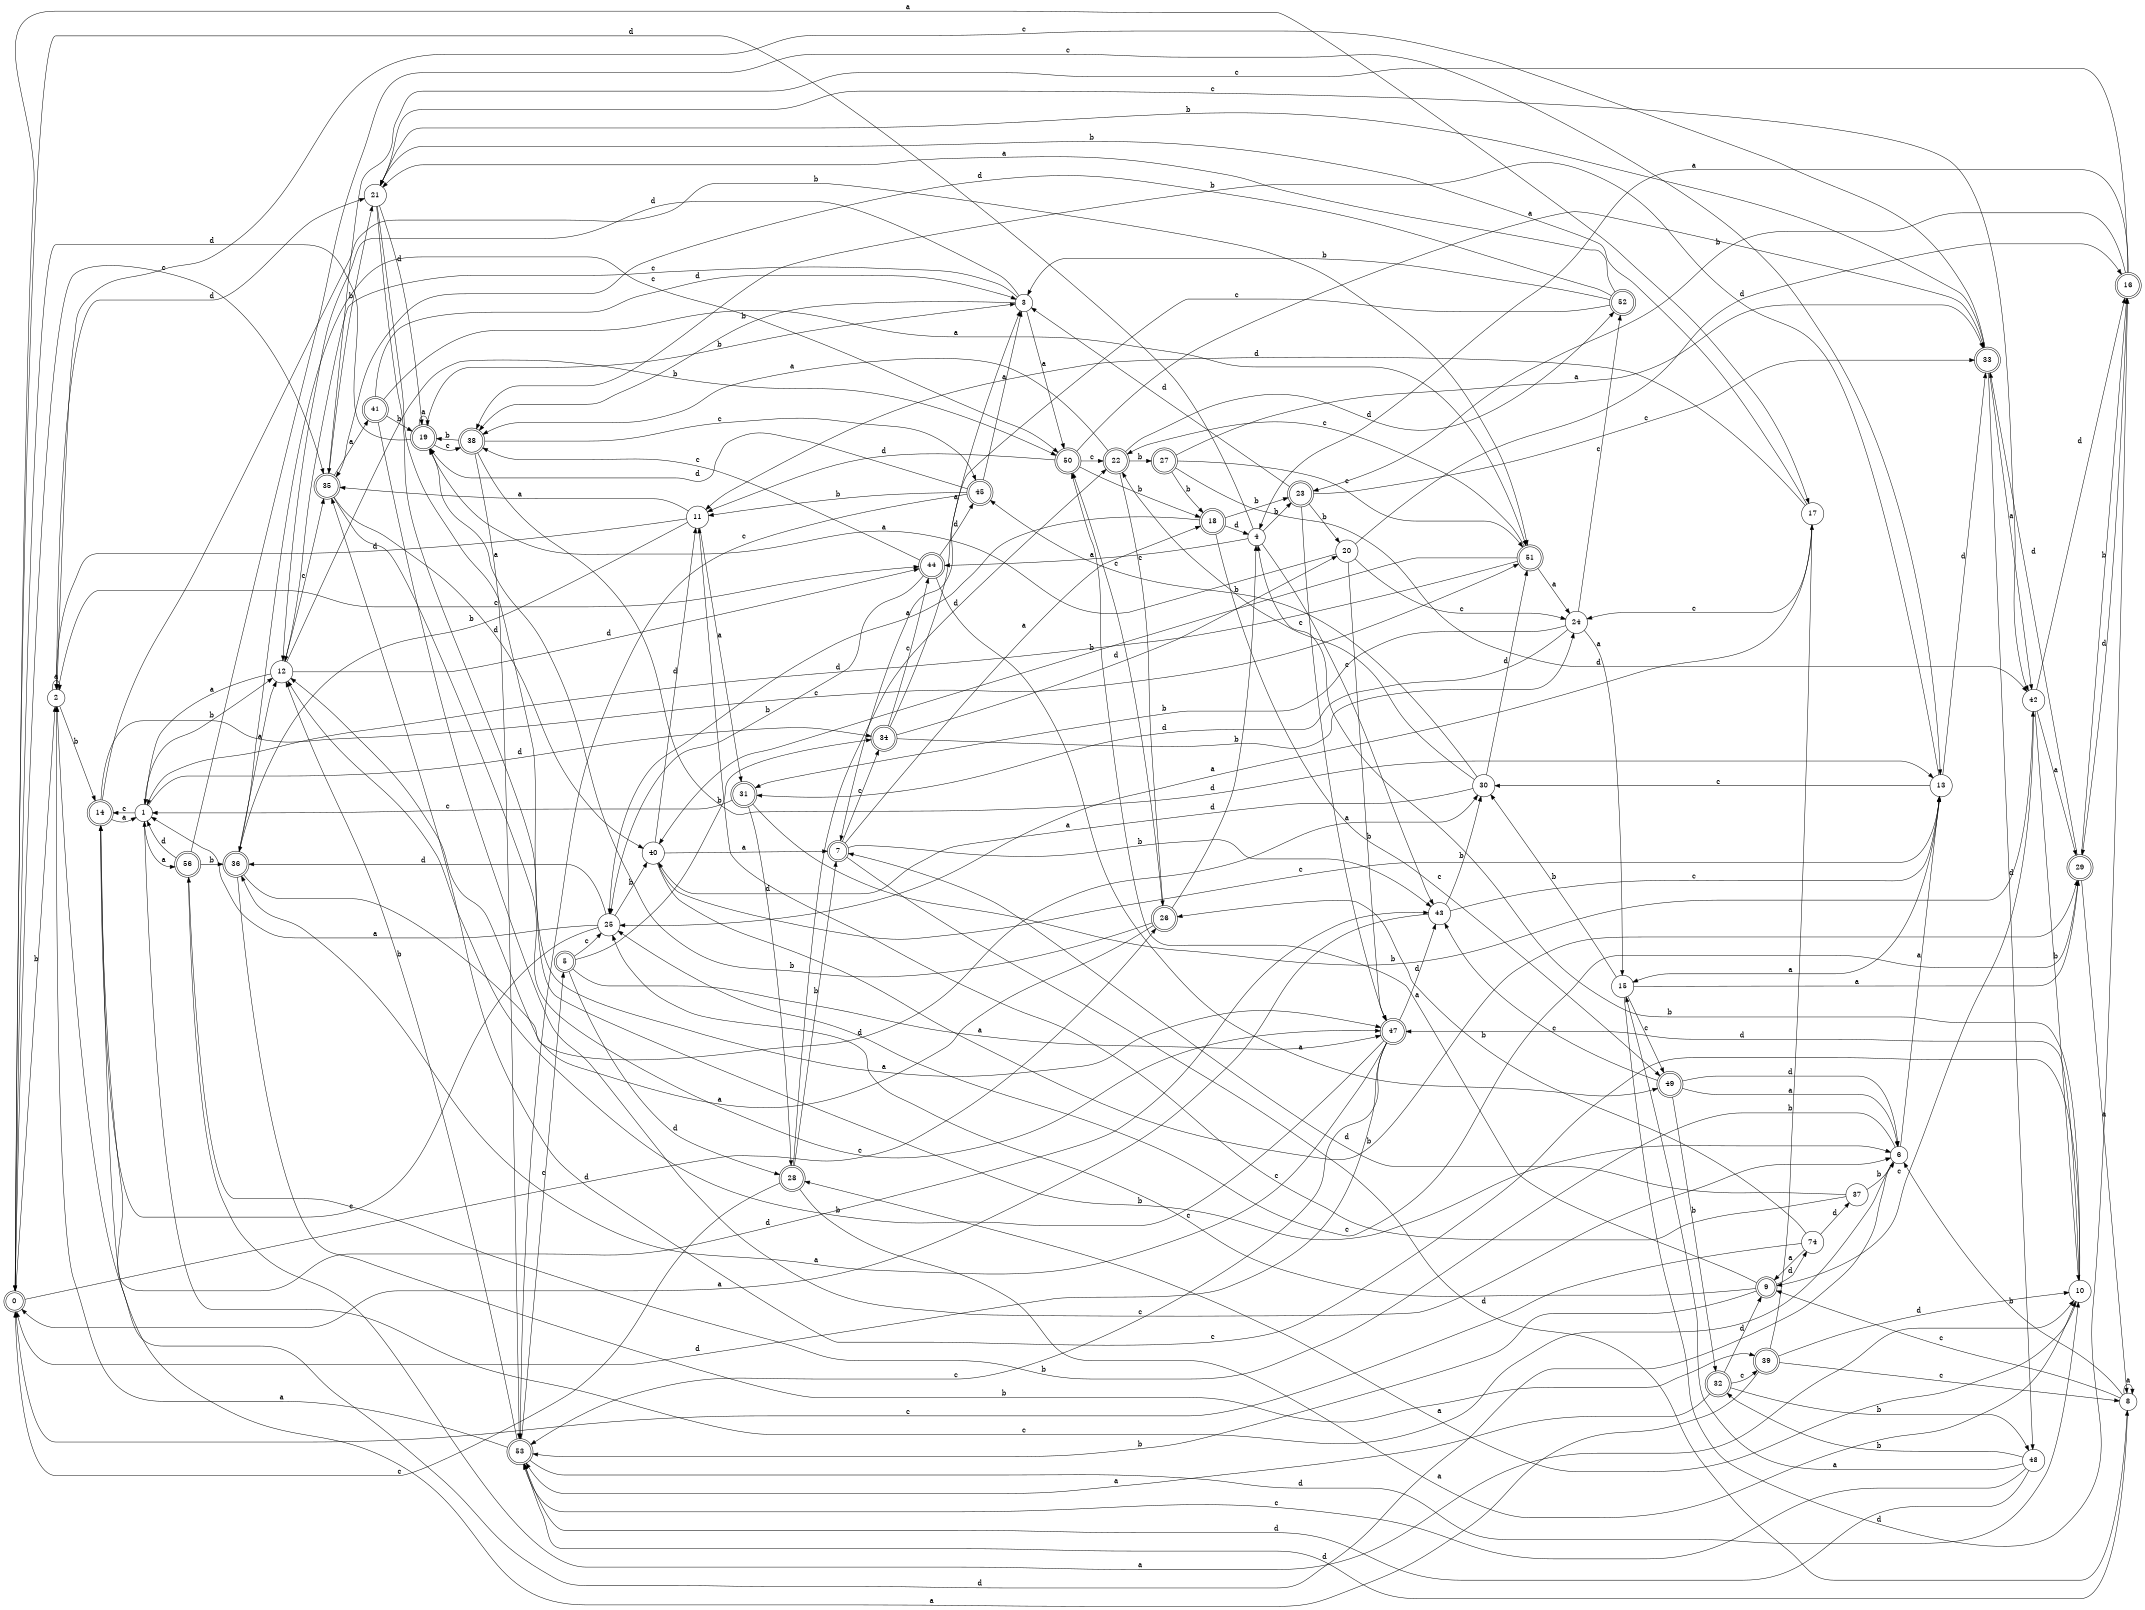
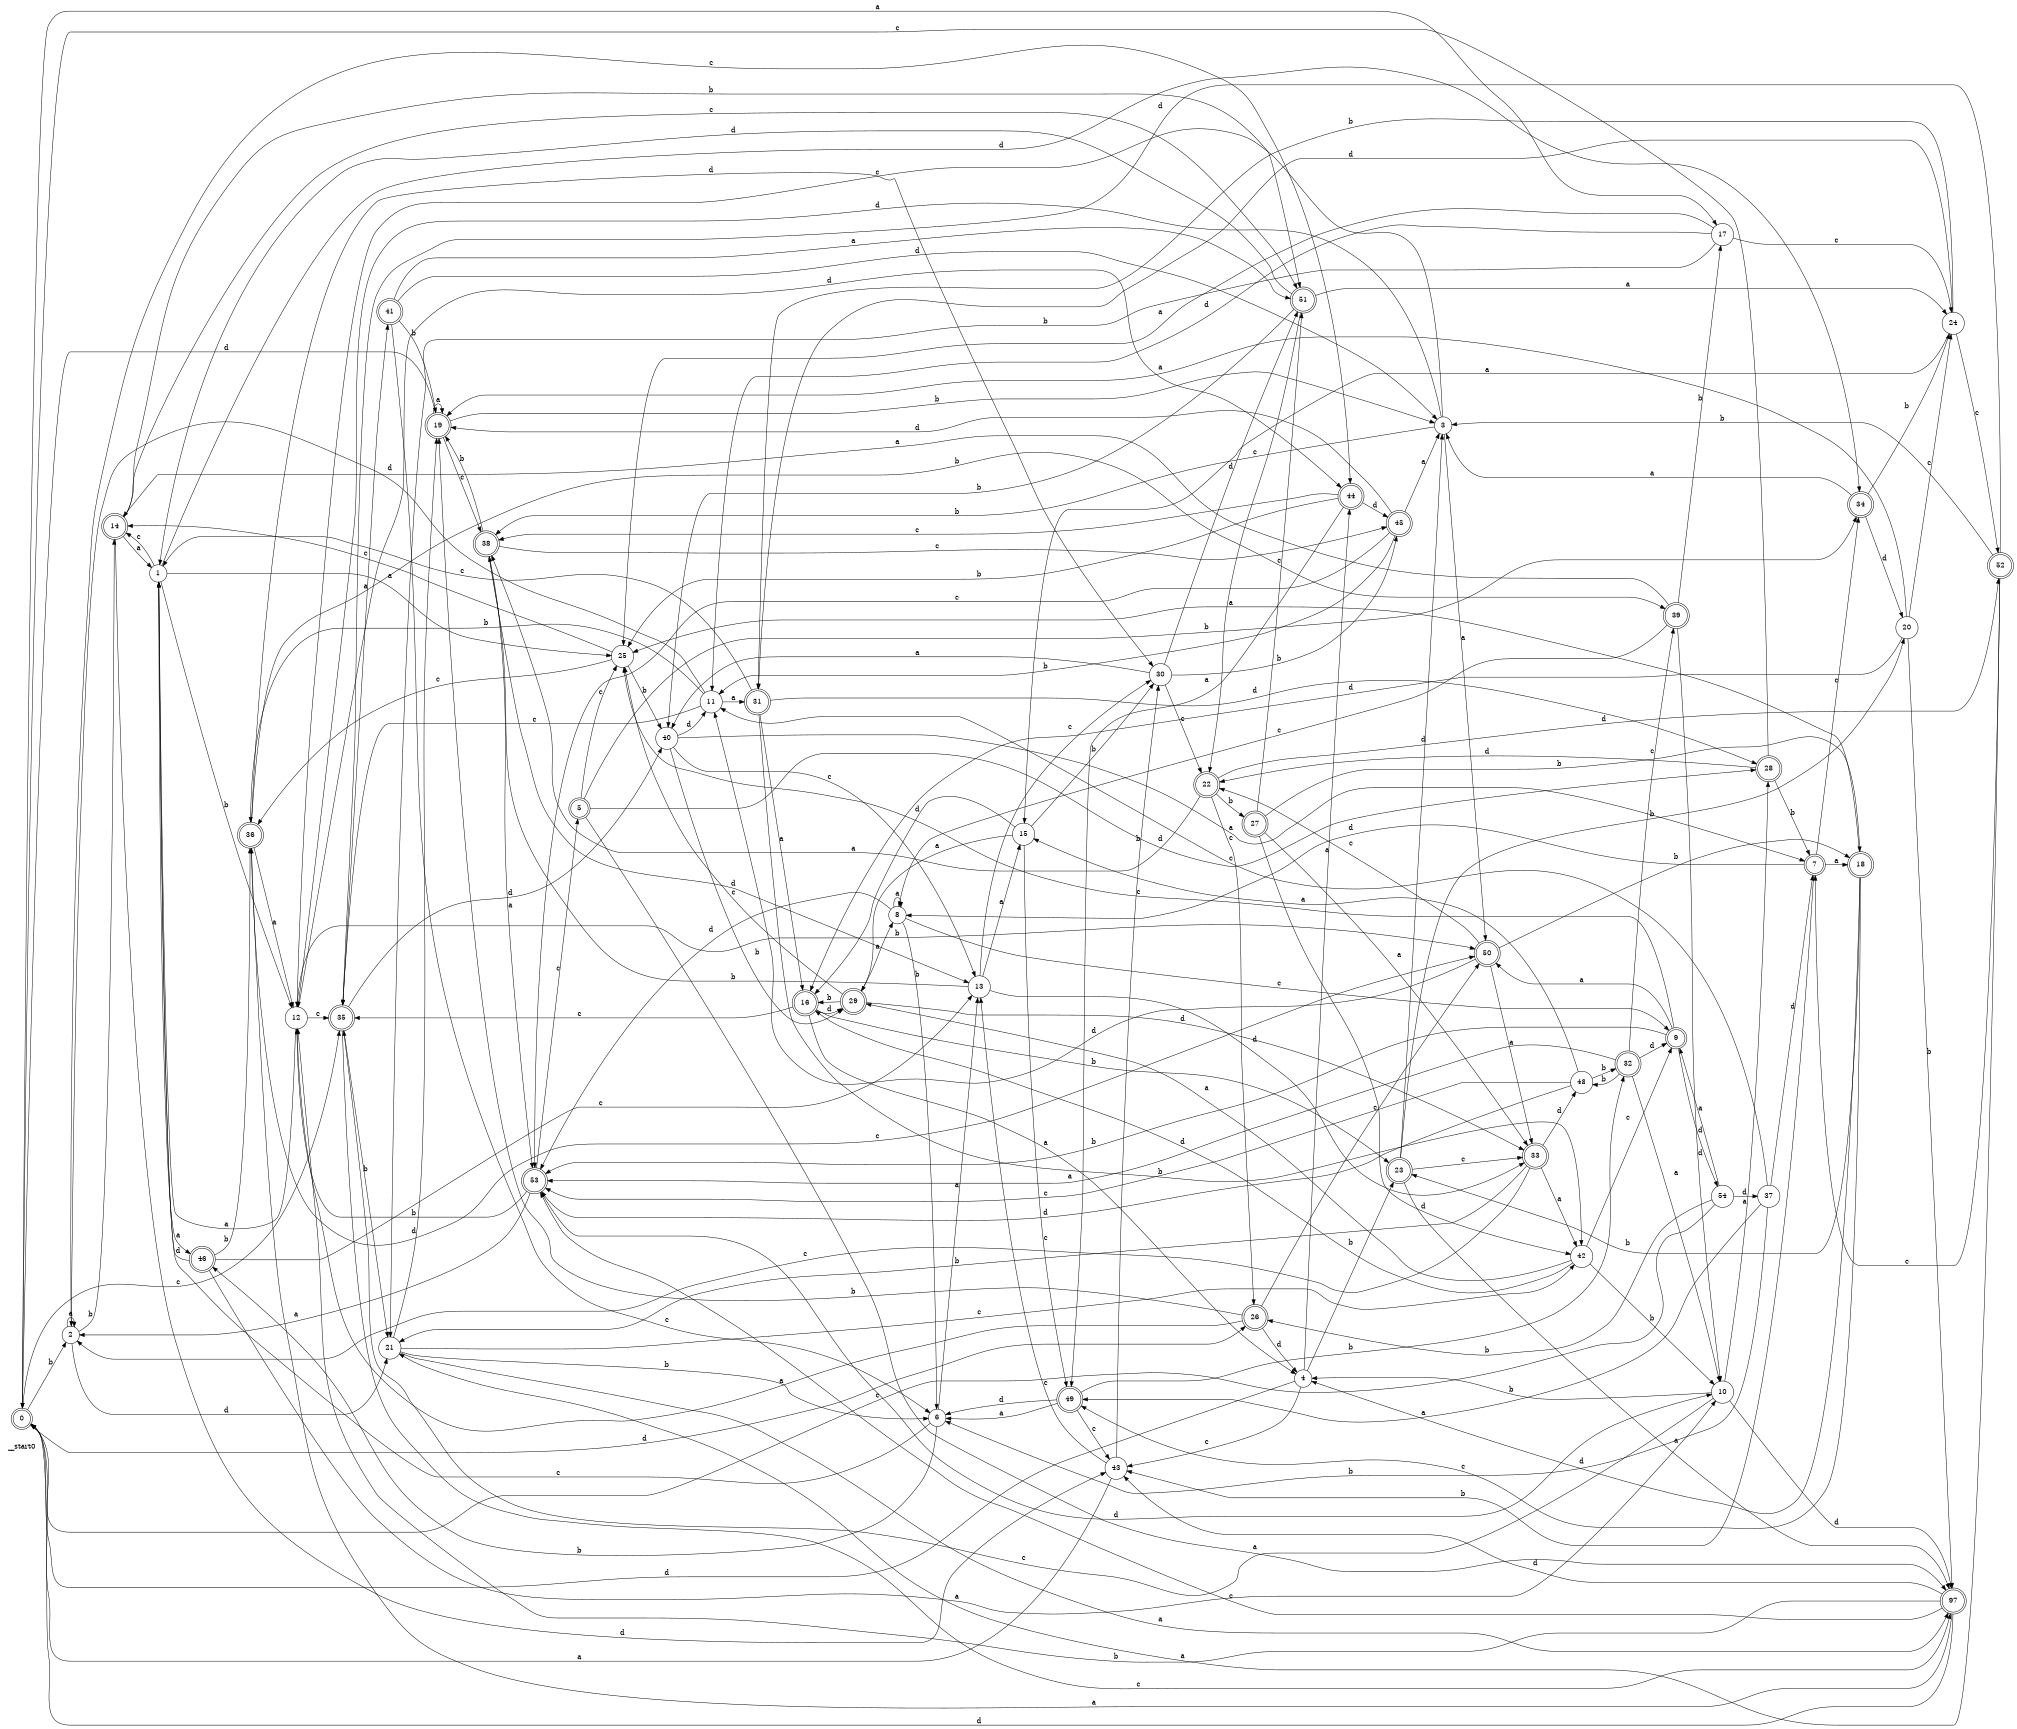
(520, 495) -> (535, 720)
(910, 651) -> none
none -> (780, 843)
(424, 861) -> (438, 680)
(188, 864) -> (202, 1259)
(350, 938) -> (393, 589)
(1393, 1031) -> (1953, 1601)
(1813, 1242) -> (1723, 1196)
none -> (1465, 1411)
none -> (22, 1447)
(1433, 1482) -> (1678, 1226)
(746, 1586) -> none
